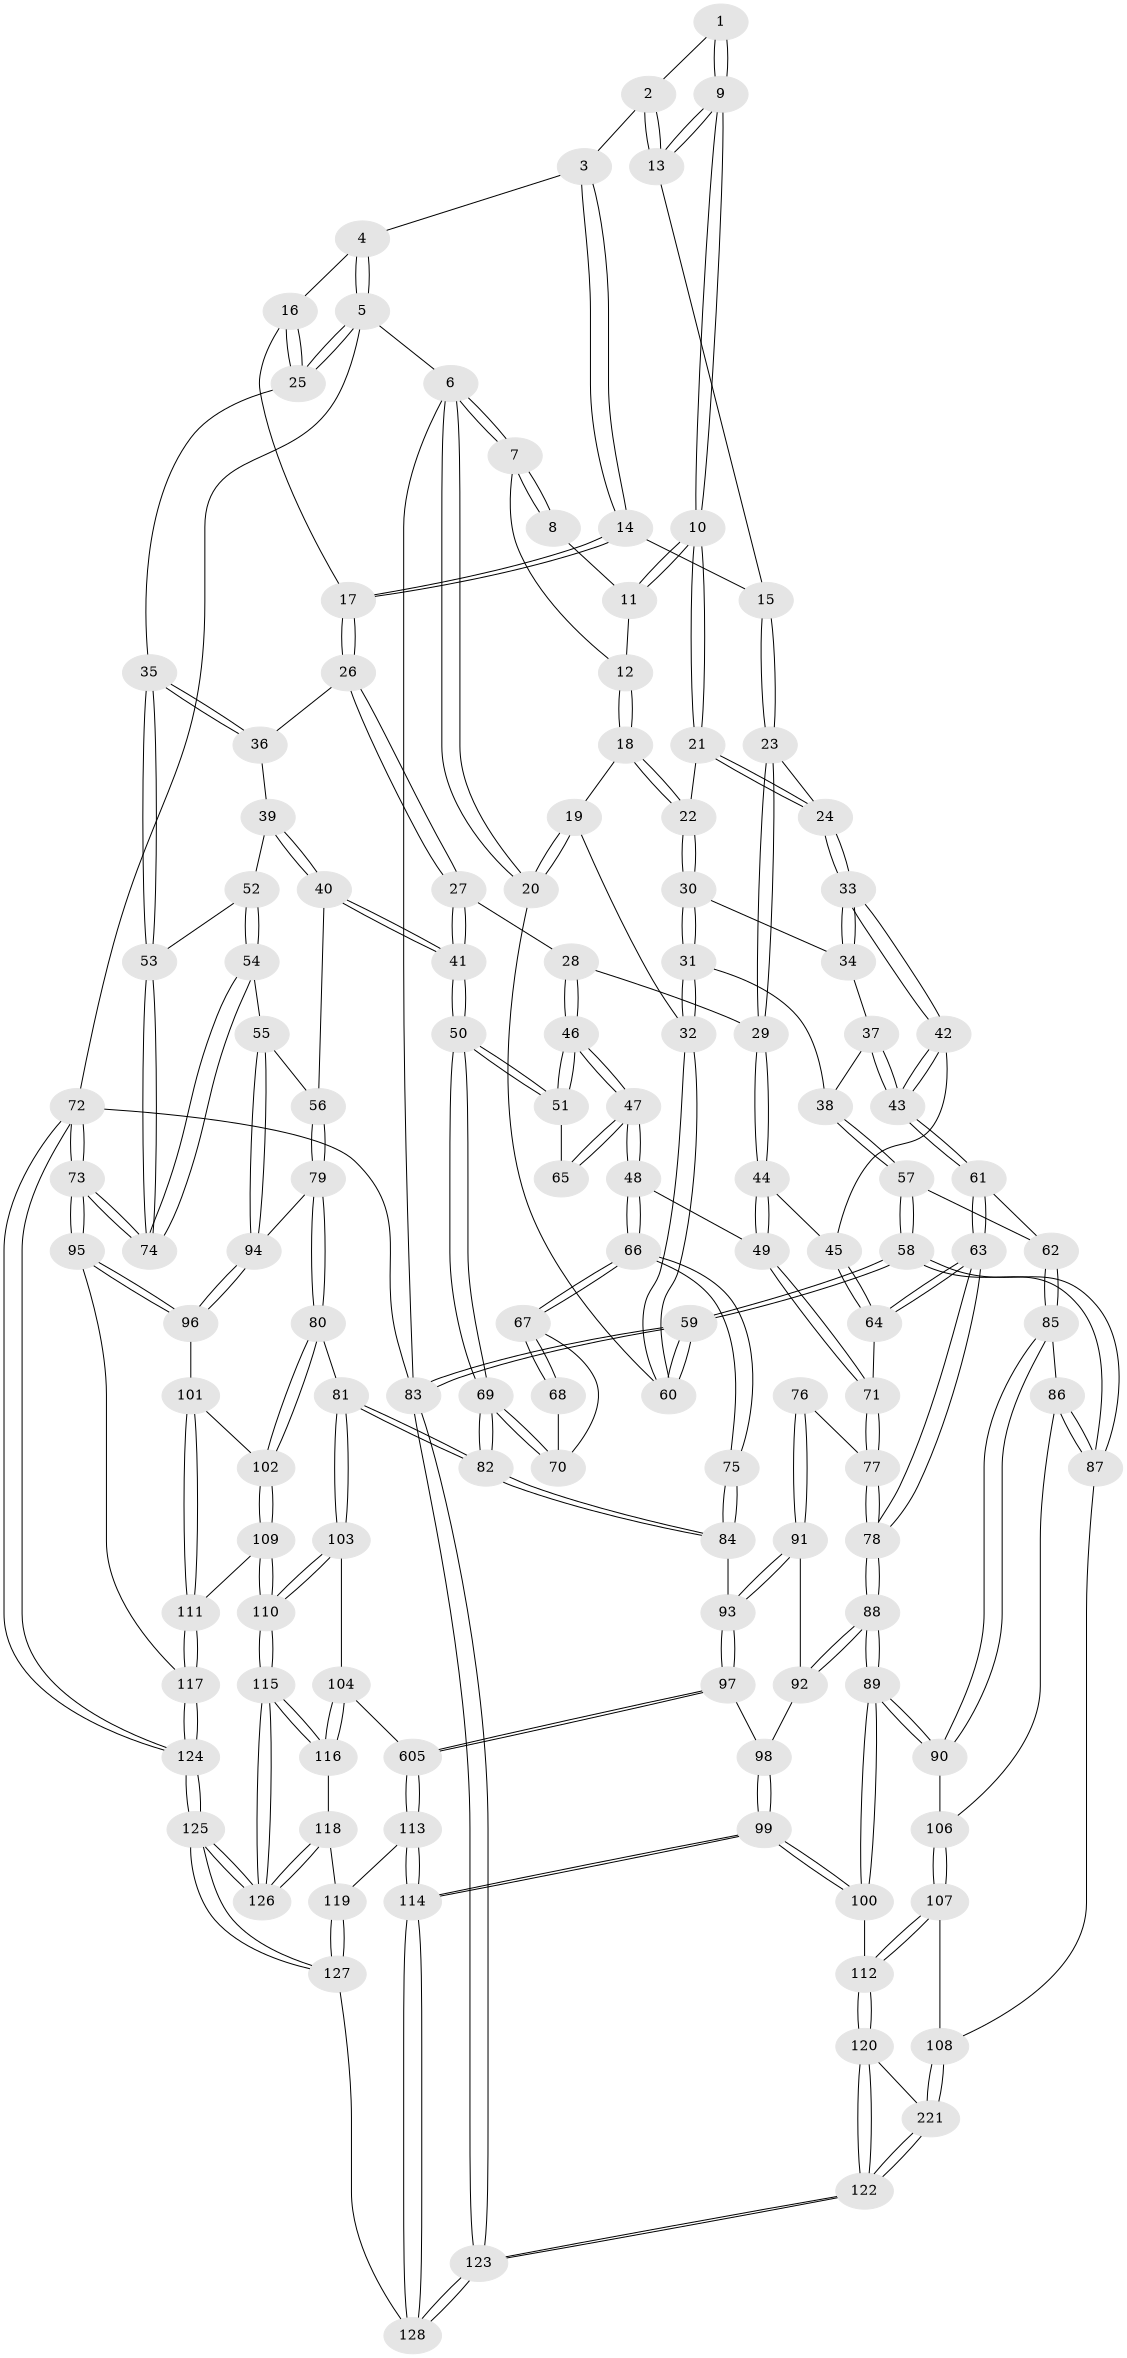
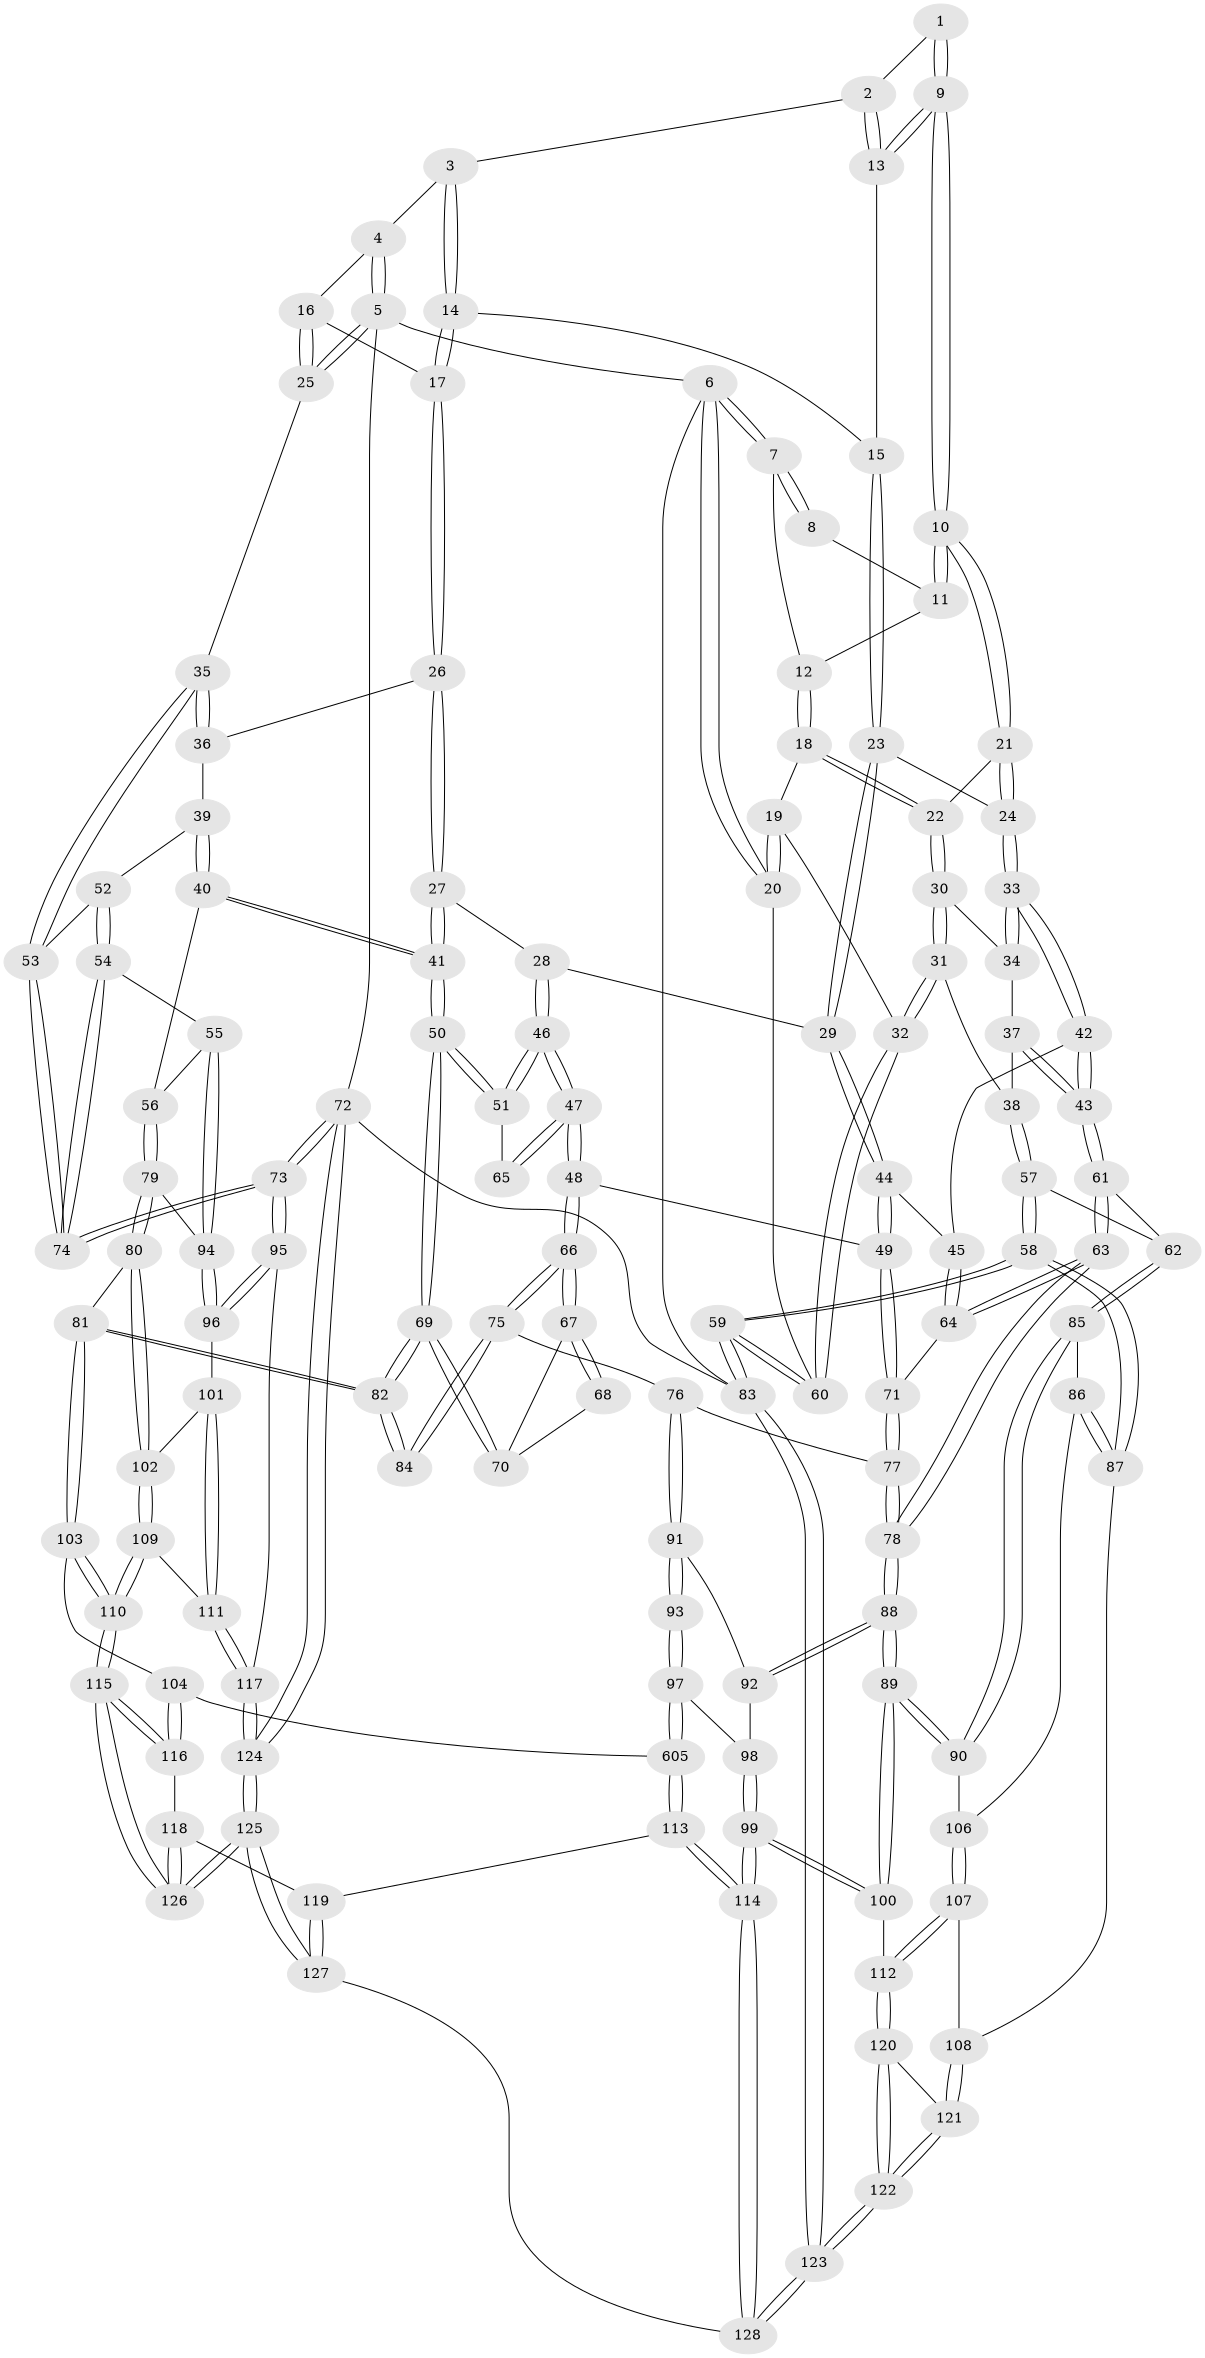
none -> (586, 1360)
(728, 1577) -> none
(931, 2119) -> (950, 2119)
